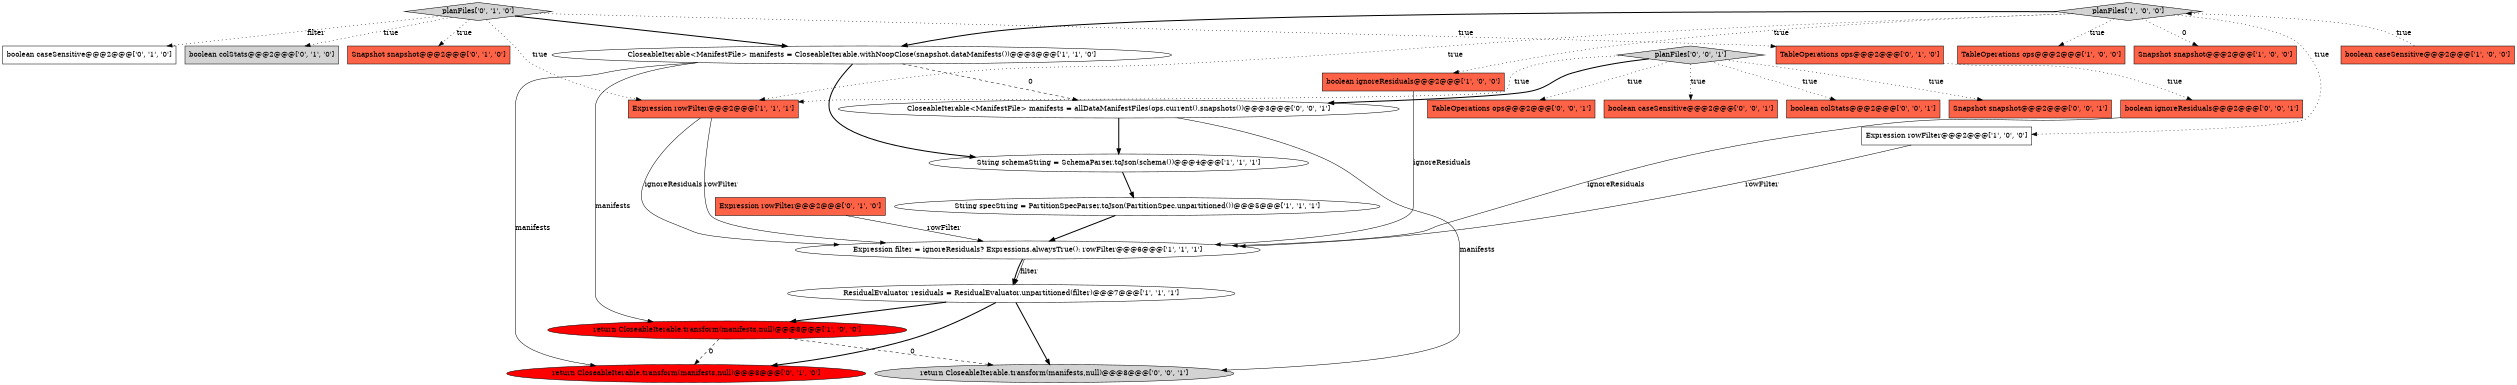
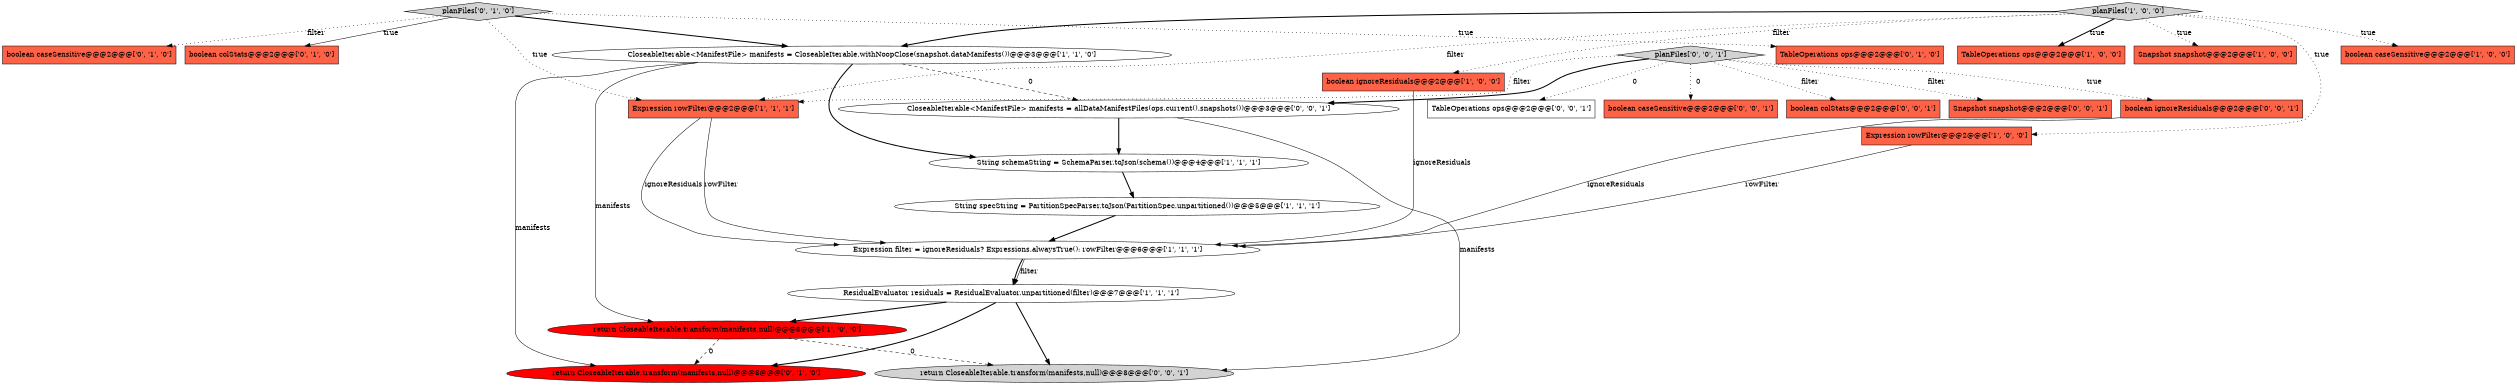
(2305, 20) -> (2286, 24)
(381, 31) -> (381, 31)
(2089, 31) -> (2089, 31)
(1782, 33) -> (1782, 33)
(2184, 33) -> (2184, 33)
(89, 55) -> (89, 55)
(262, 55) -> (262, 55)
(429, 55) -> none
(1456, 55) -> (1456, 55)
(2067, 67) -> (1938, 72)
(1522, 82) -> (1522, 82)
(1635, 82) -> (1635, 82)
(1698, 82) -> (1698, 82)
(1810, 82) -> (1810, 82)
(1936, 82) -> (1936, 82)
(1511, 109) -> (1511, 109)
(1947, 136) -> (1947, 136)
(800, 206) -> none
